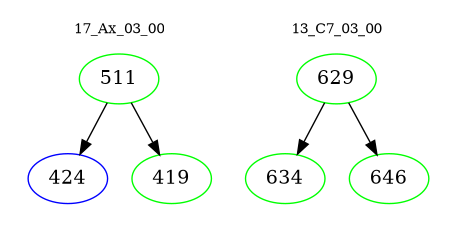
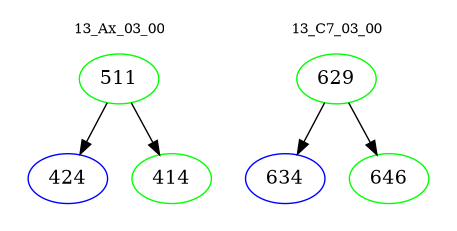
(120, 30) -> (120, 30)
(172, 179) -> (172, 179)
(285, 179) -> (285, 179)
